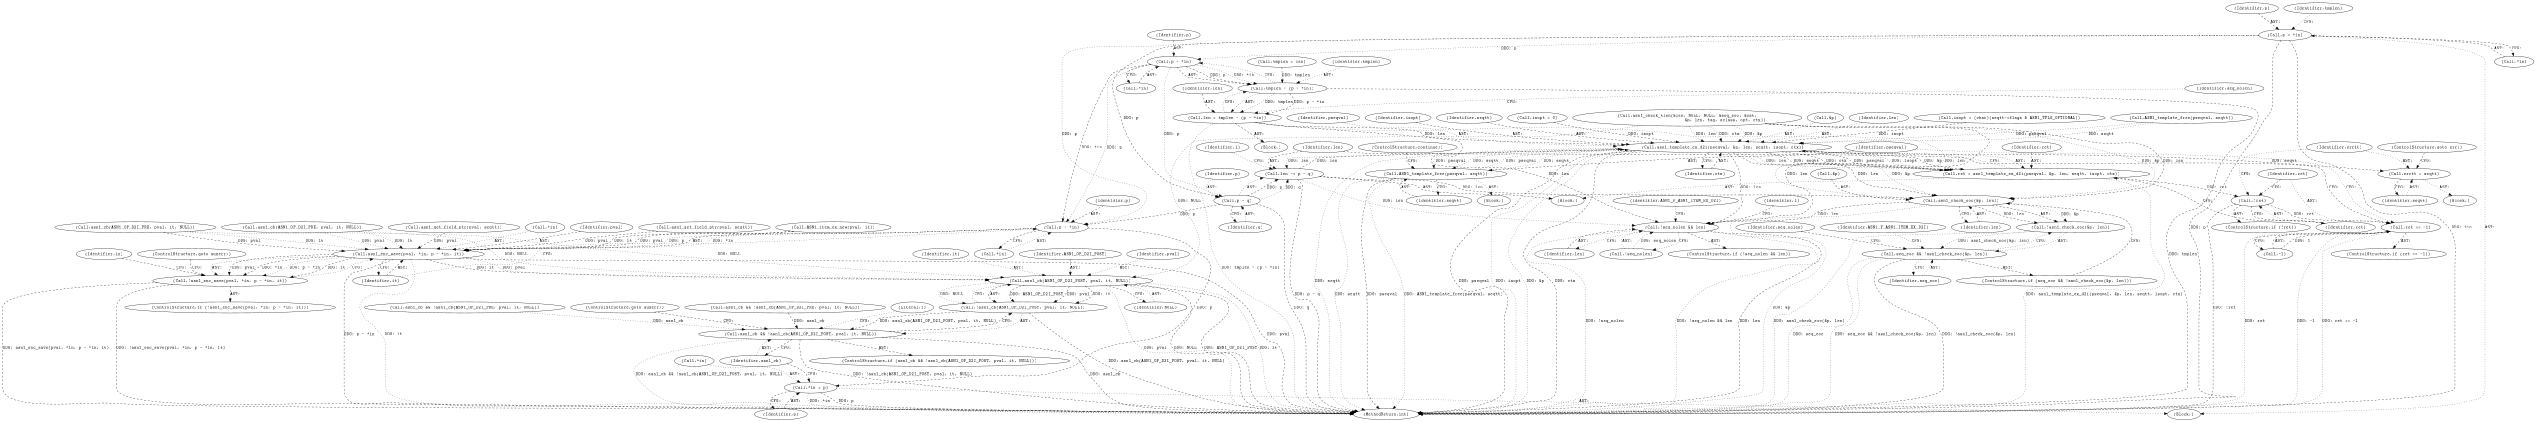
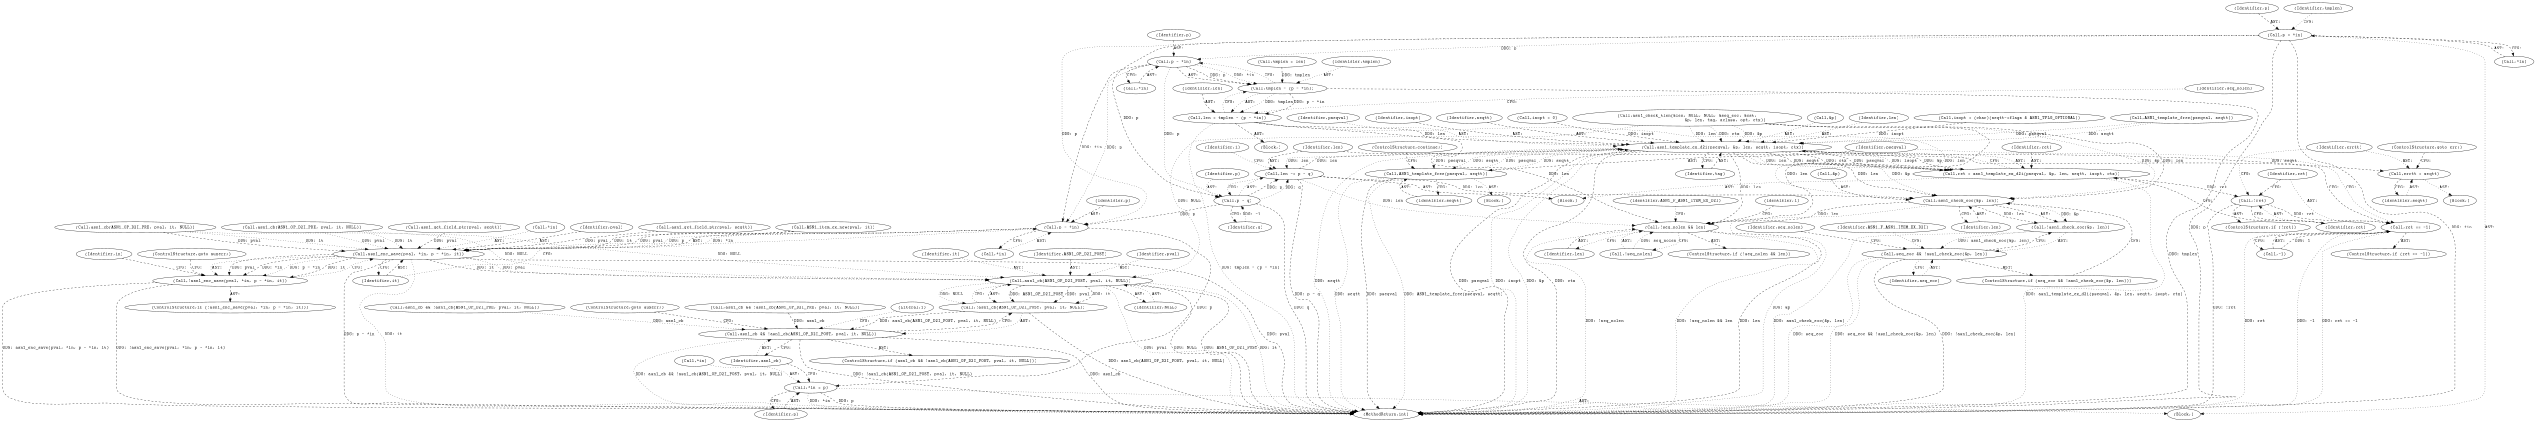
(1705, 174) -> (1705, 174)
none -> (1242, 182)
(1252, 214) -> (1252, 214)
(2018, 246) -> (2018, 246)
(1141, 294) -> (1141, 294)
